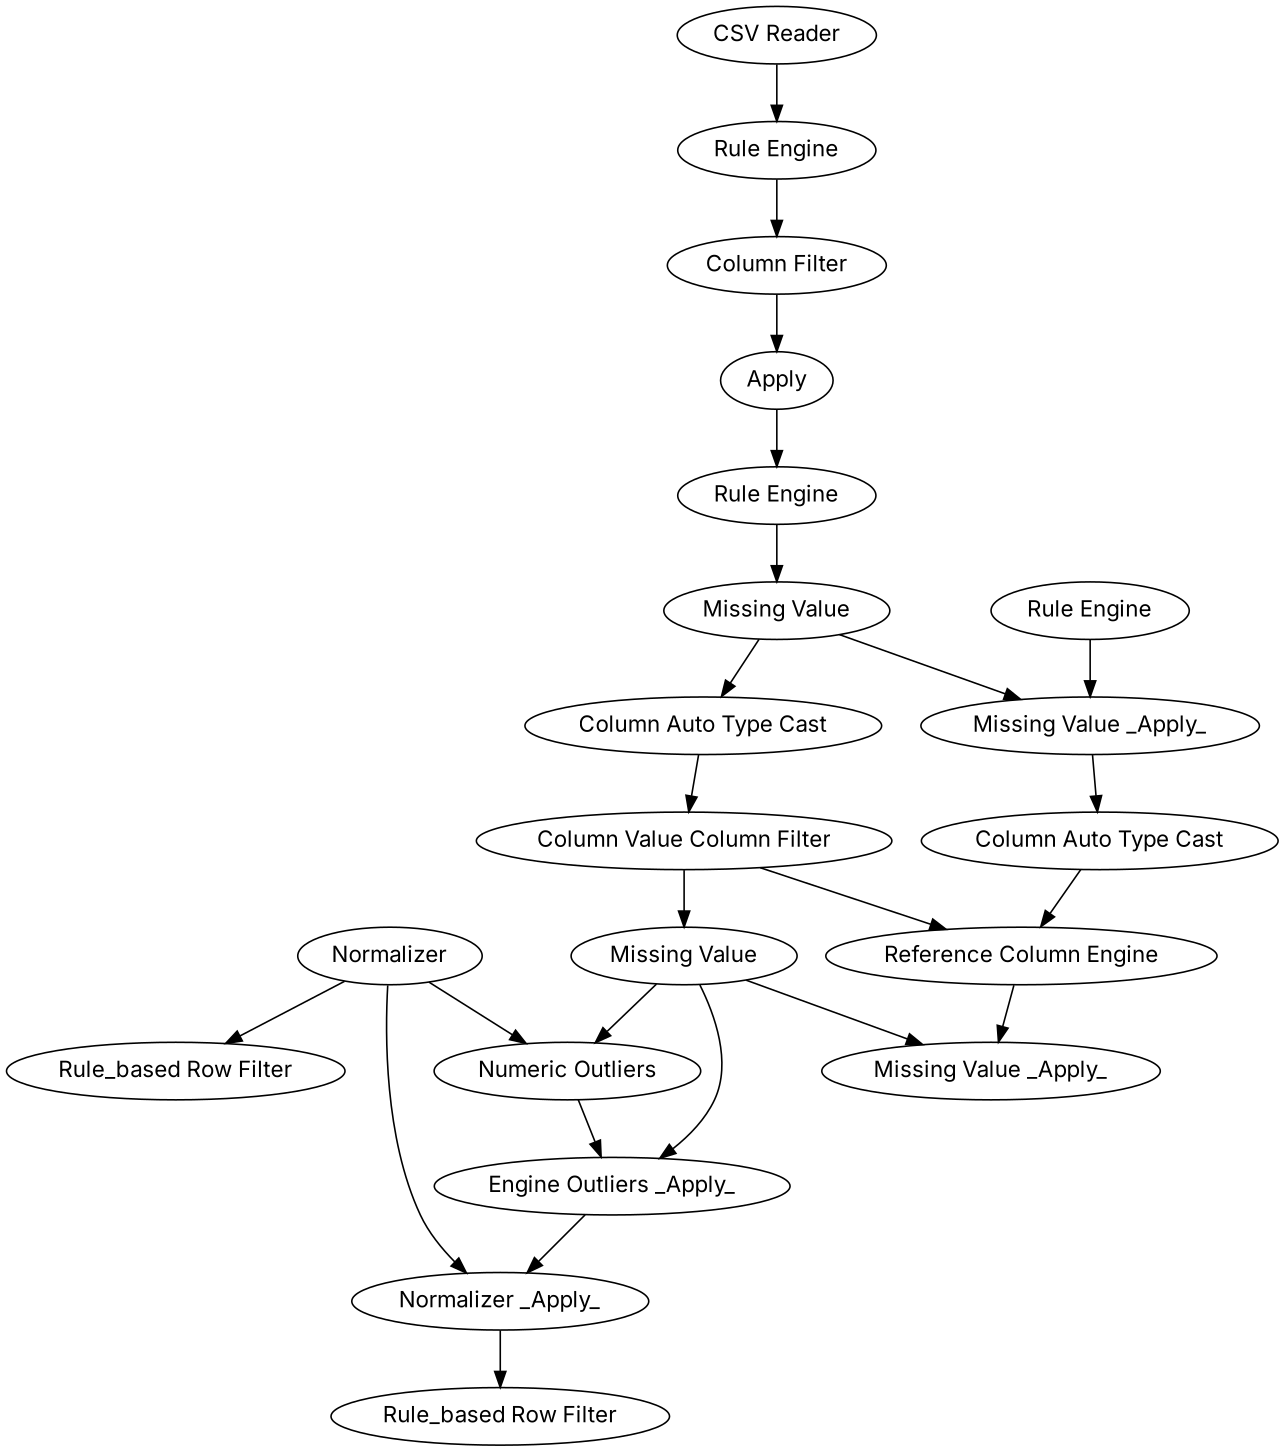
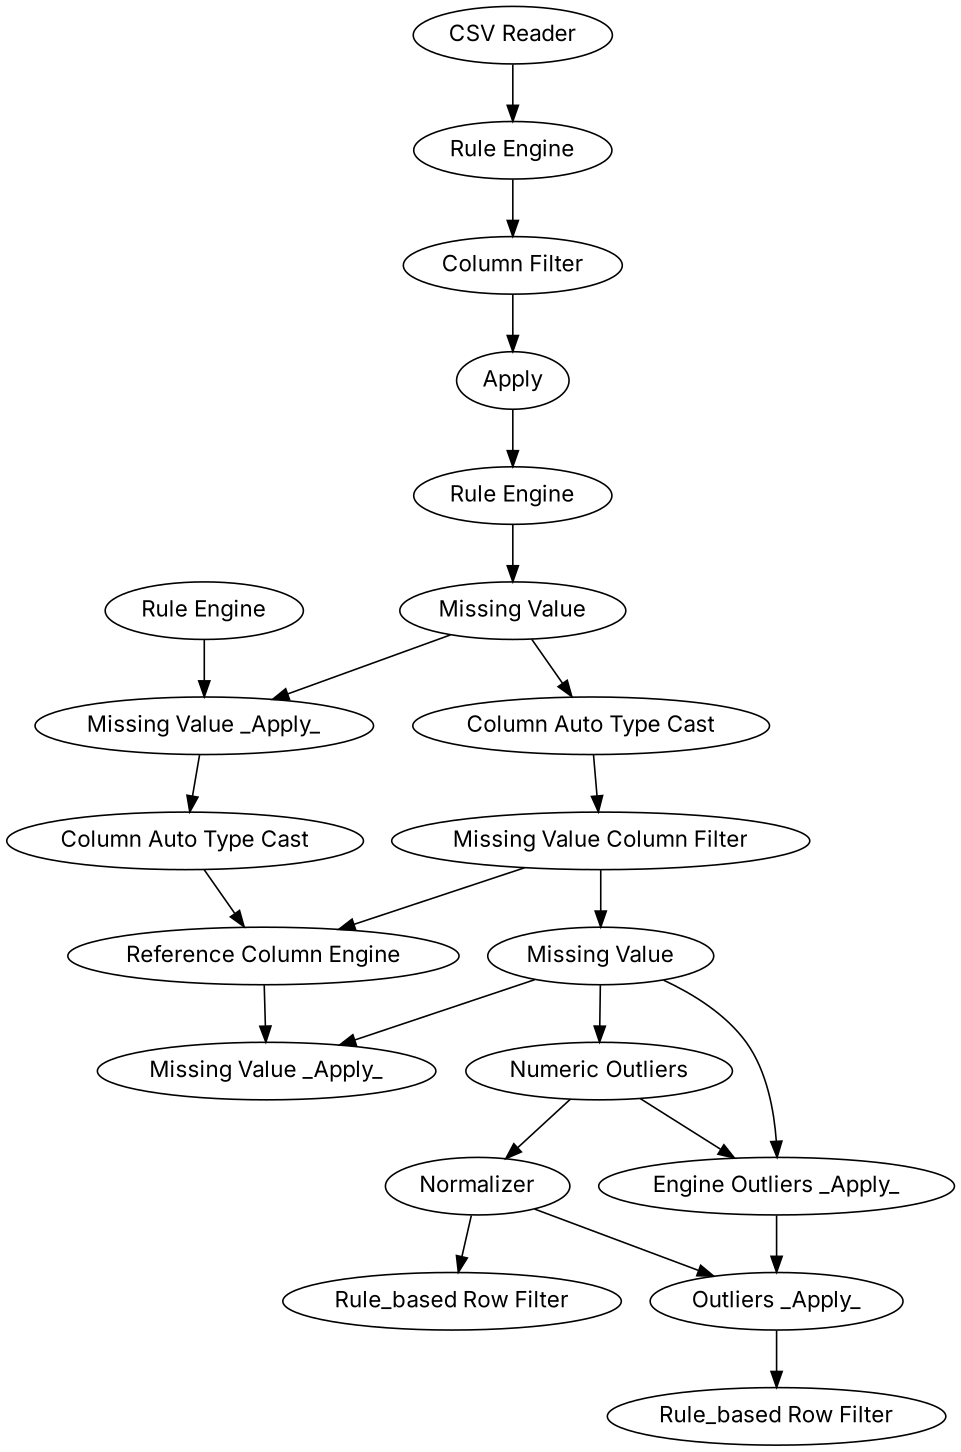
(684, 841) -> (601, 841)
(471, 1008) -> (544, 1123)
(500, 1301) -> (777, 1301)
